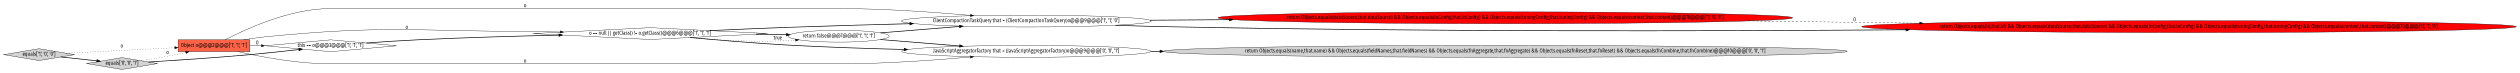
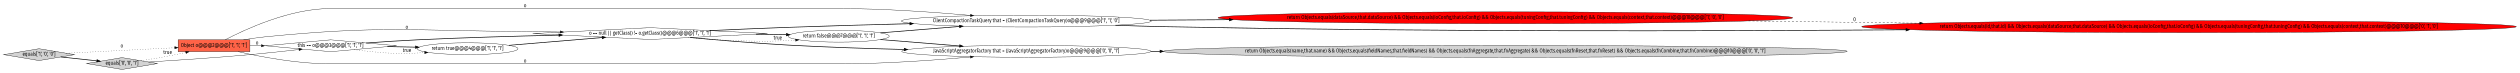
(257, 43) -> (257, 43)
none -> (468, 49)
(168, 53) -> (168, 53)
(224, 57) -> (224, 57)
